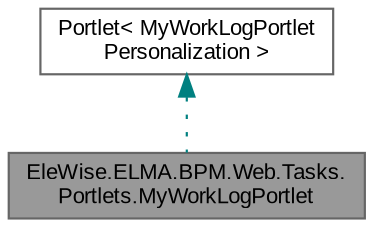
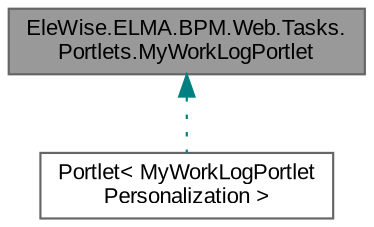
(187, 125) -> (187, 125)
